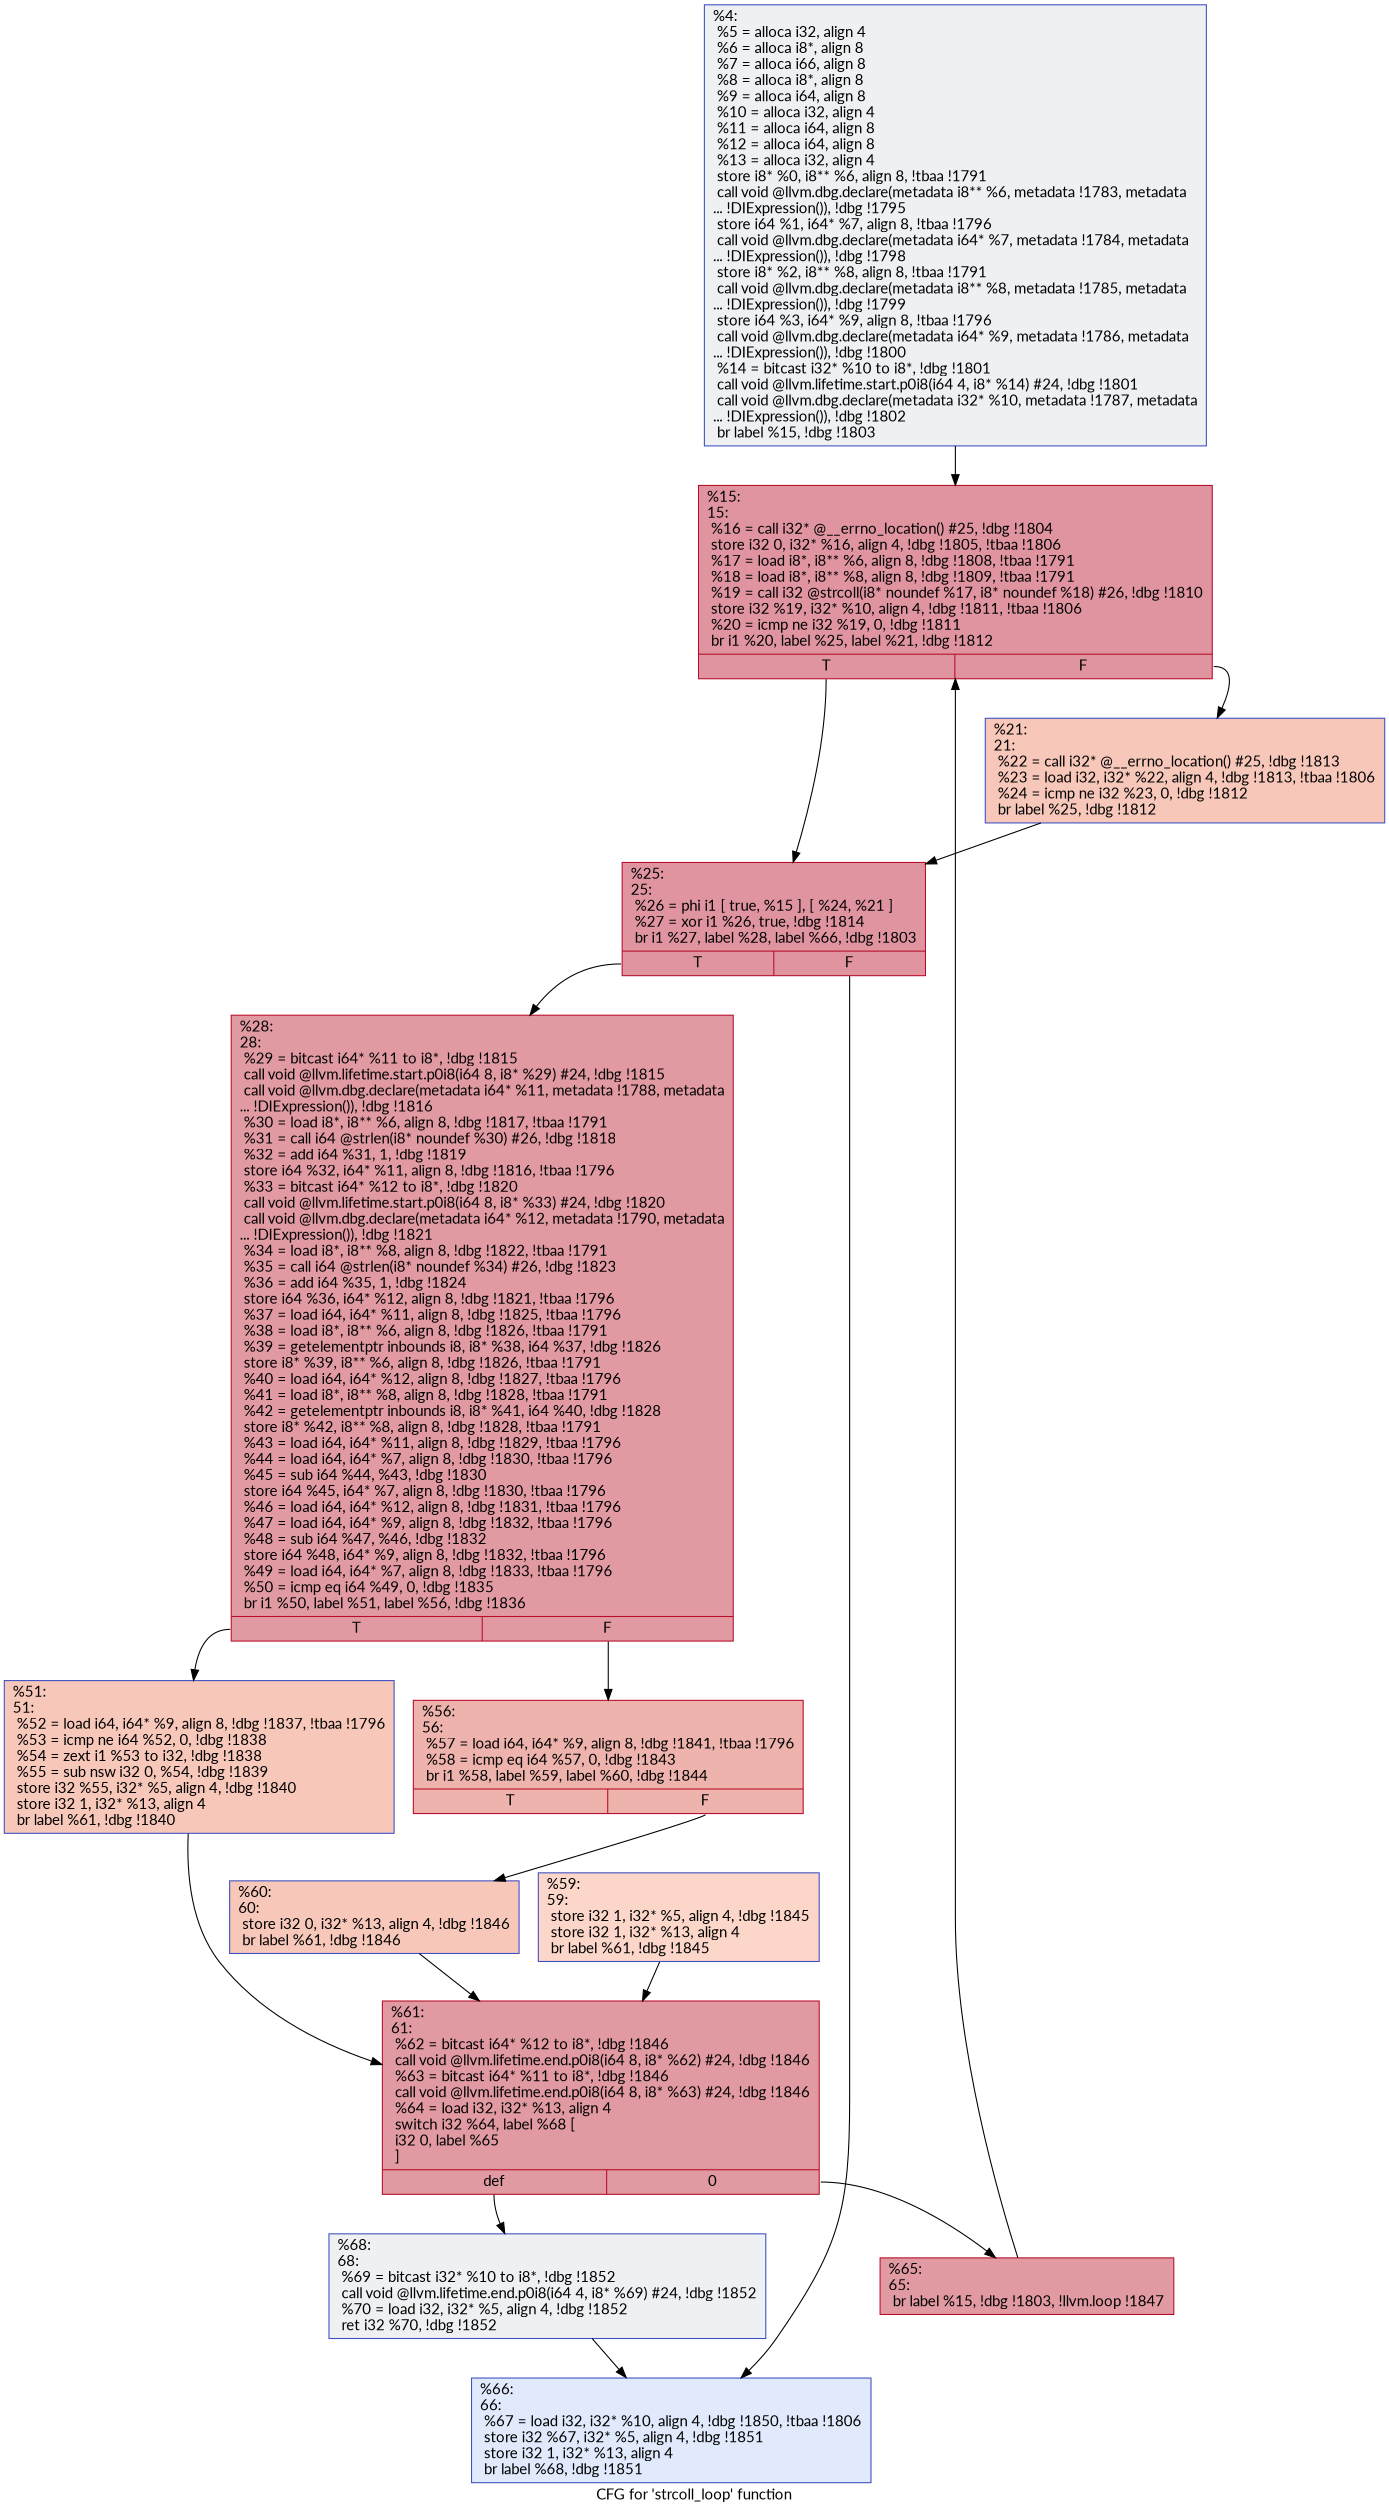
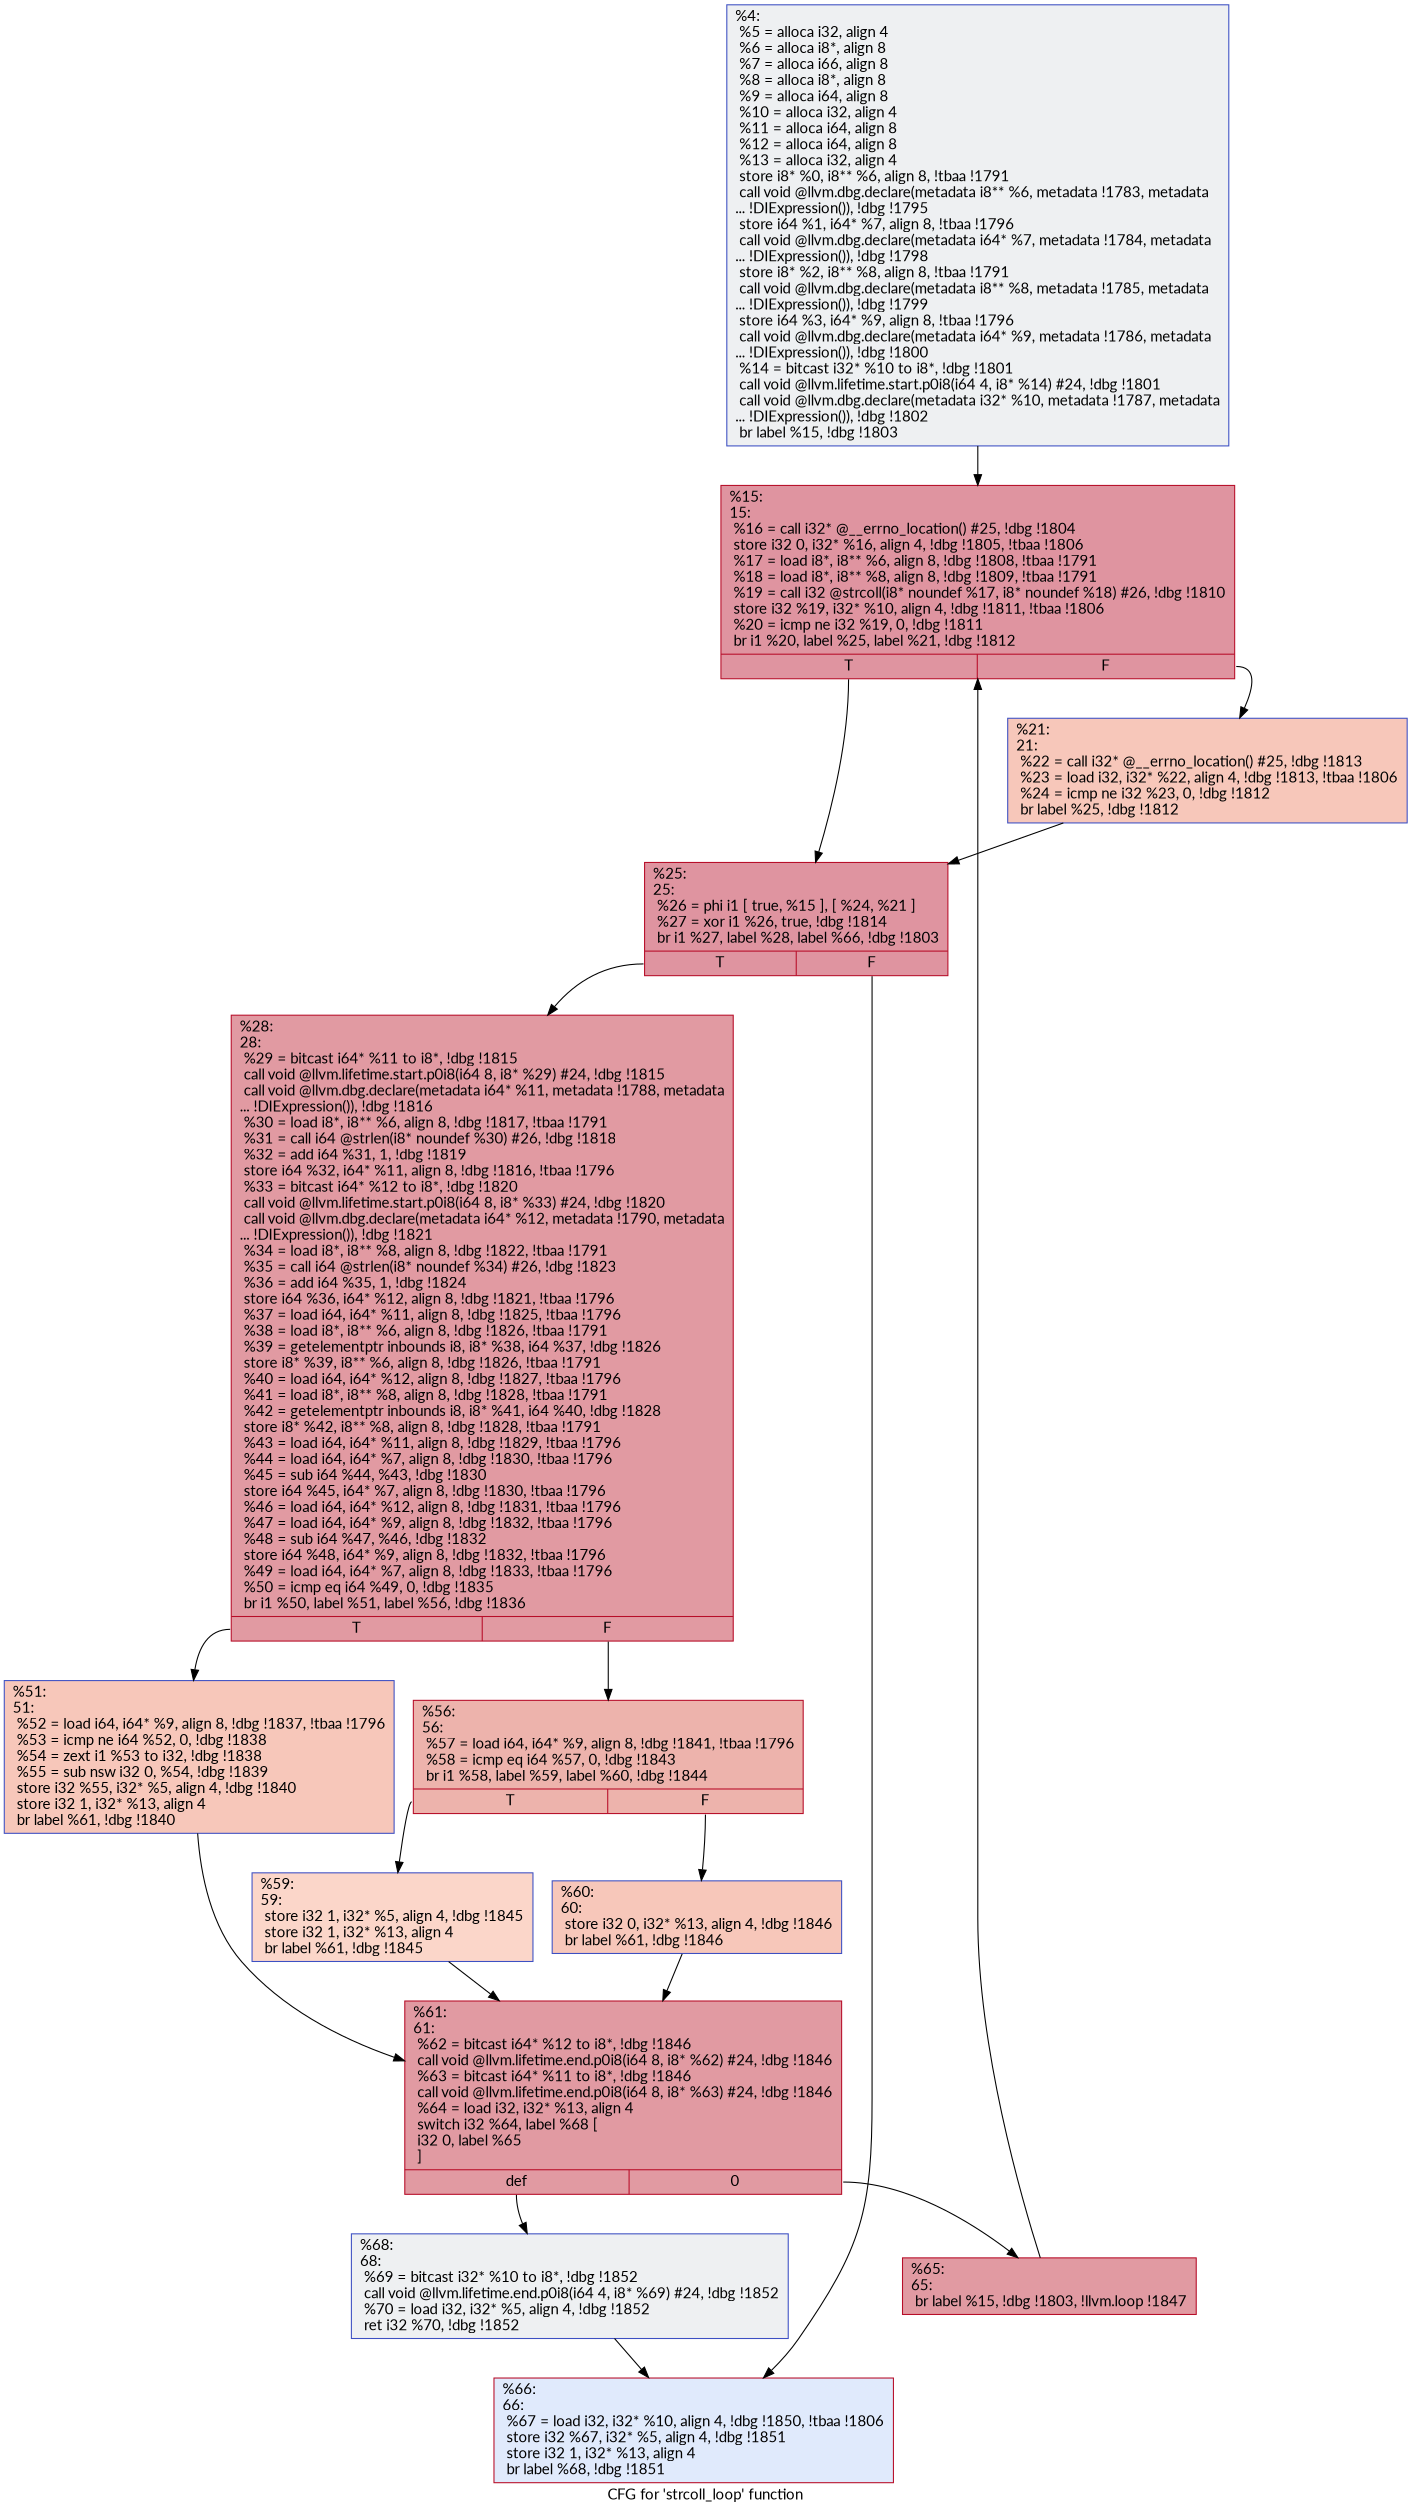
none -> (404, 1831)
(671, 2430) -> (694, 2430)
